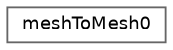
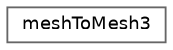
(86, 25) -> (86, 25)
